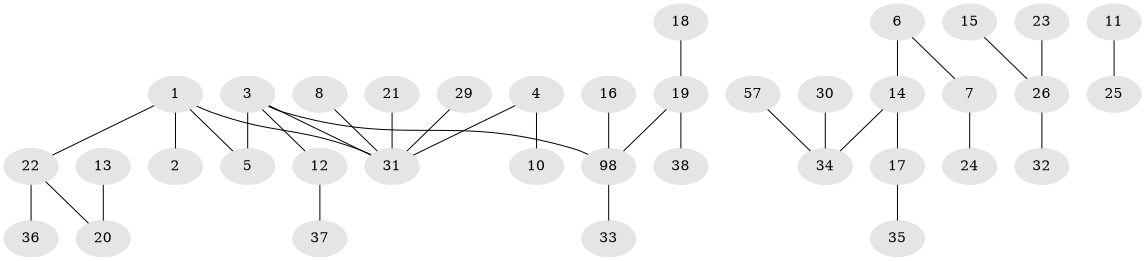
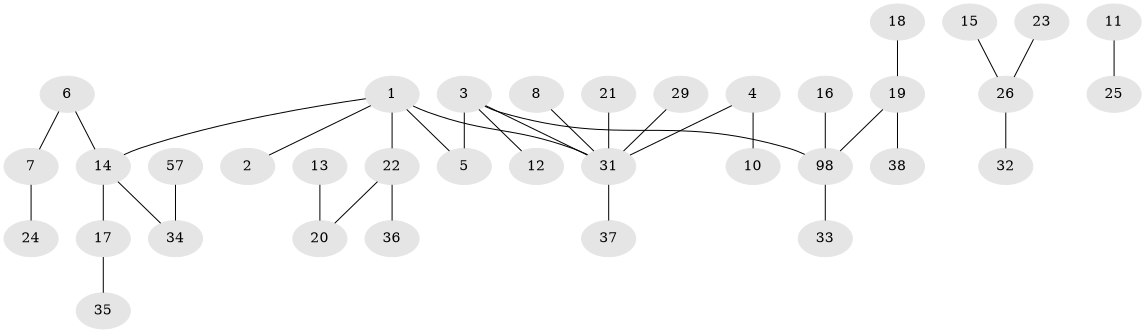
(825, 94) -> none
none -> (243, 121)
(320, 203) -> (609, 203)
